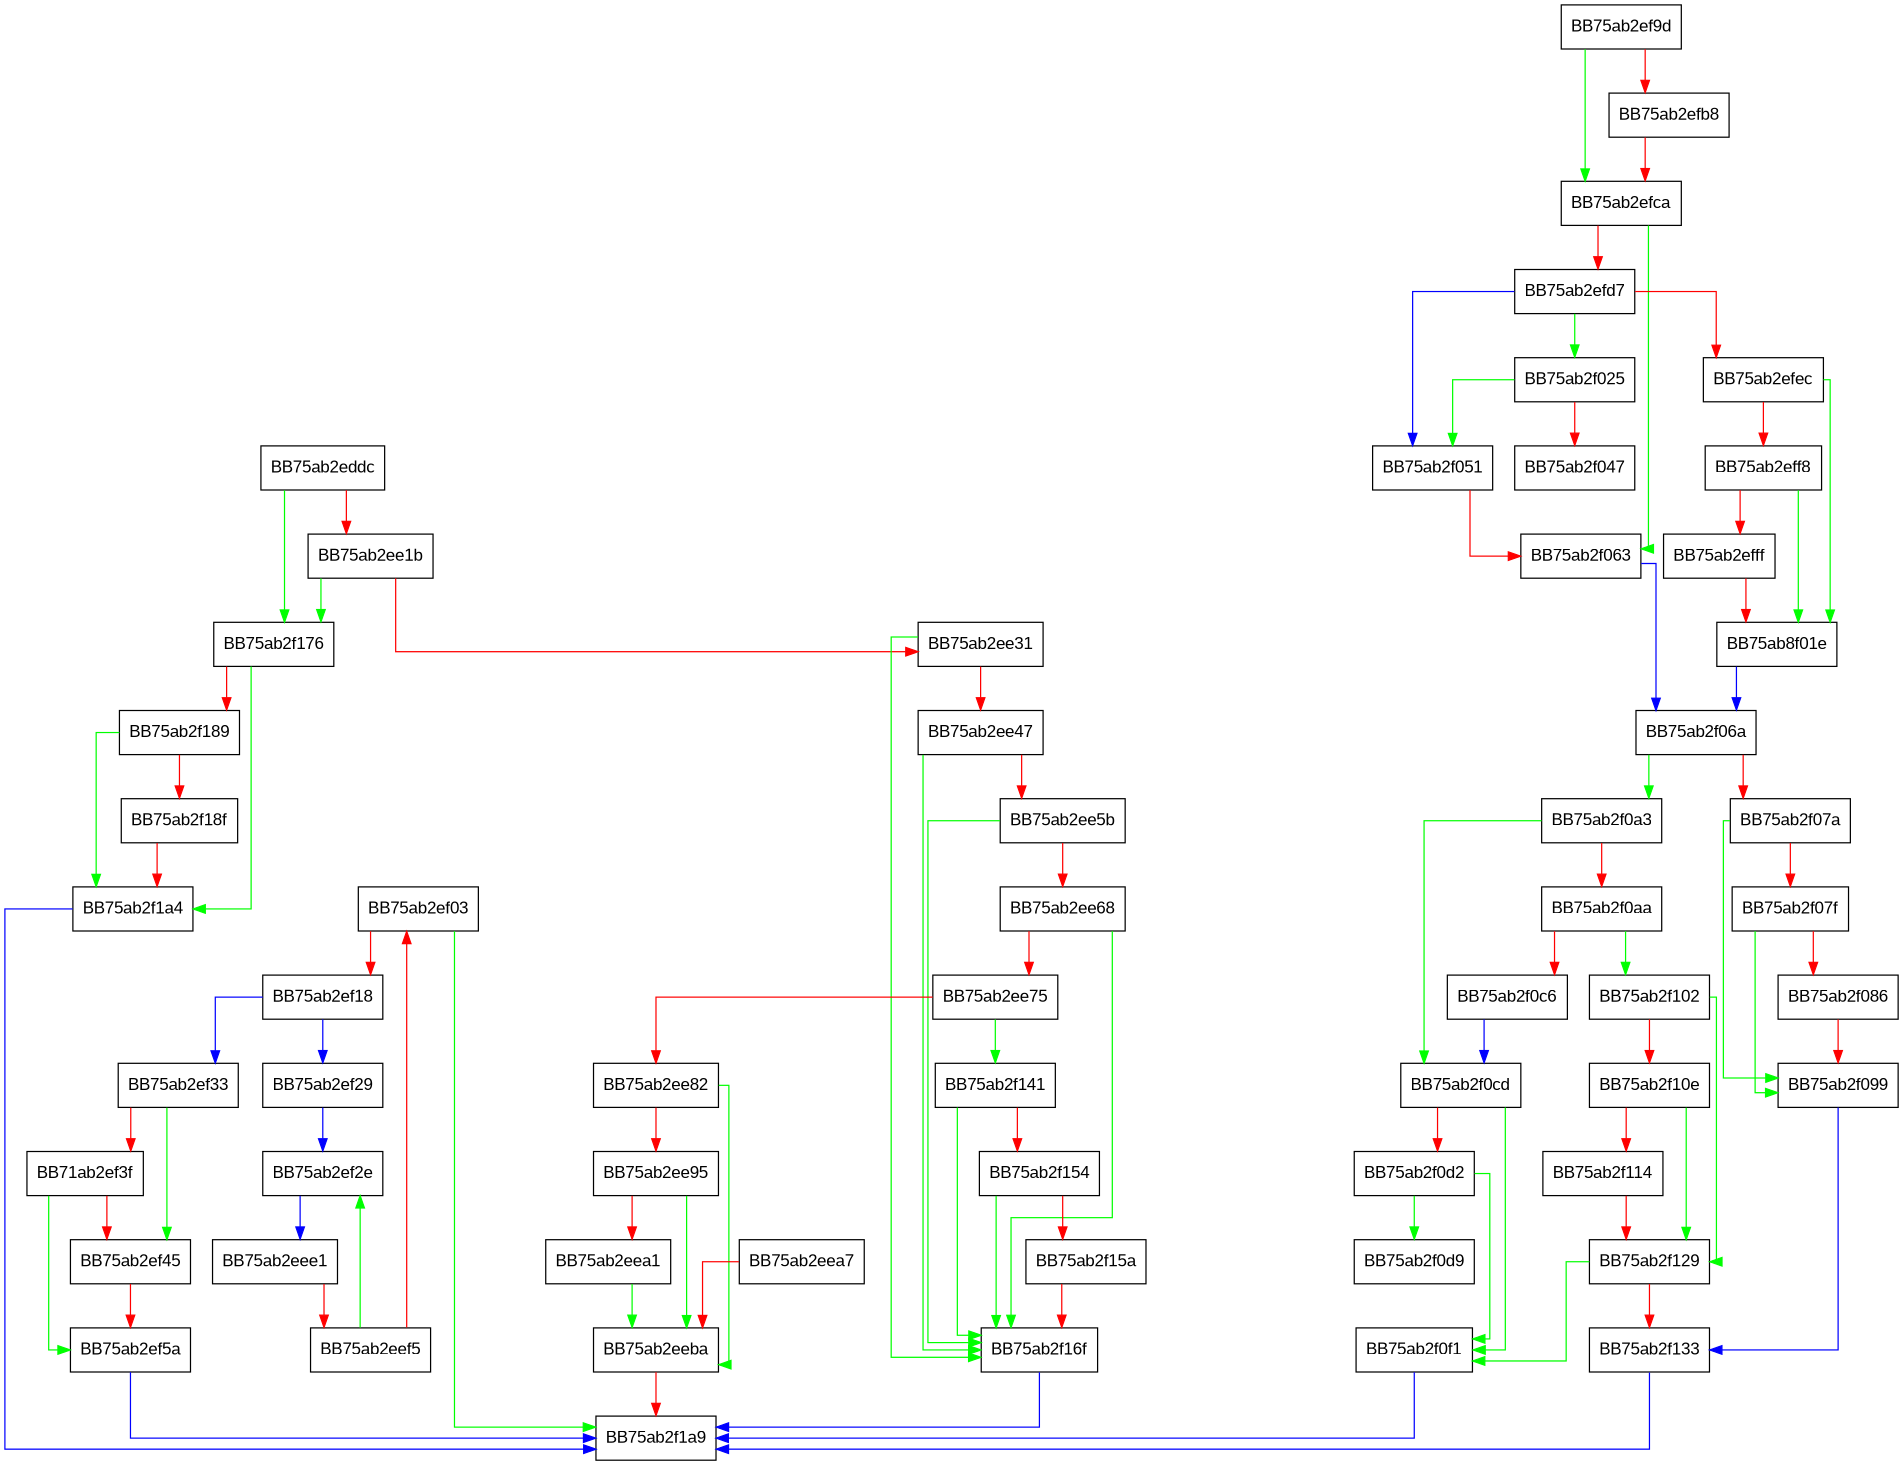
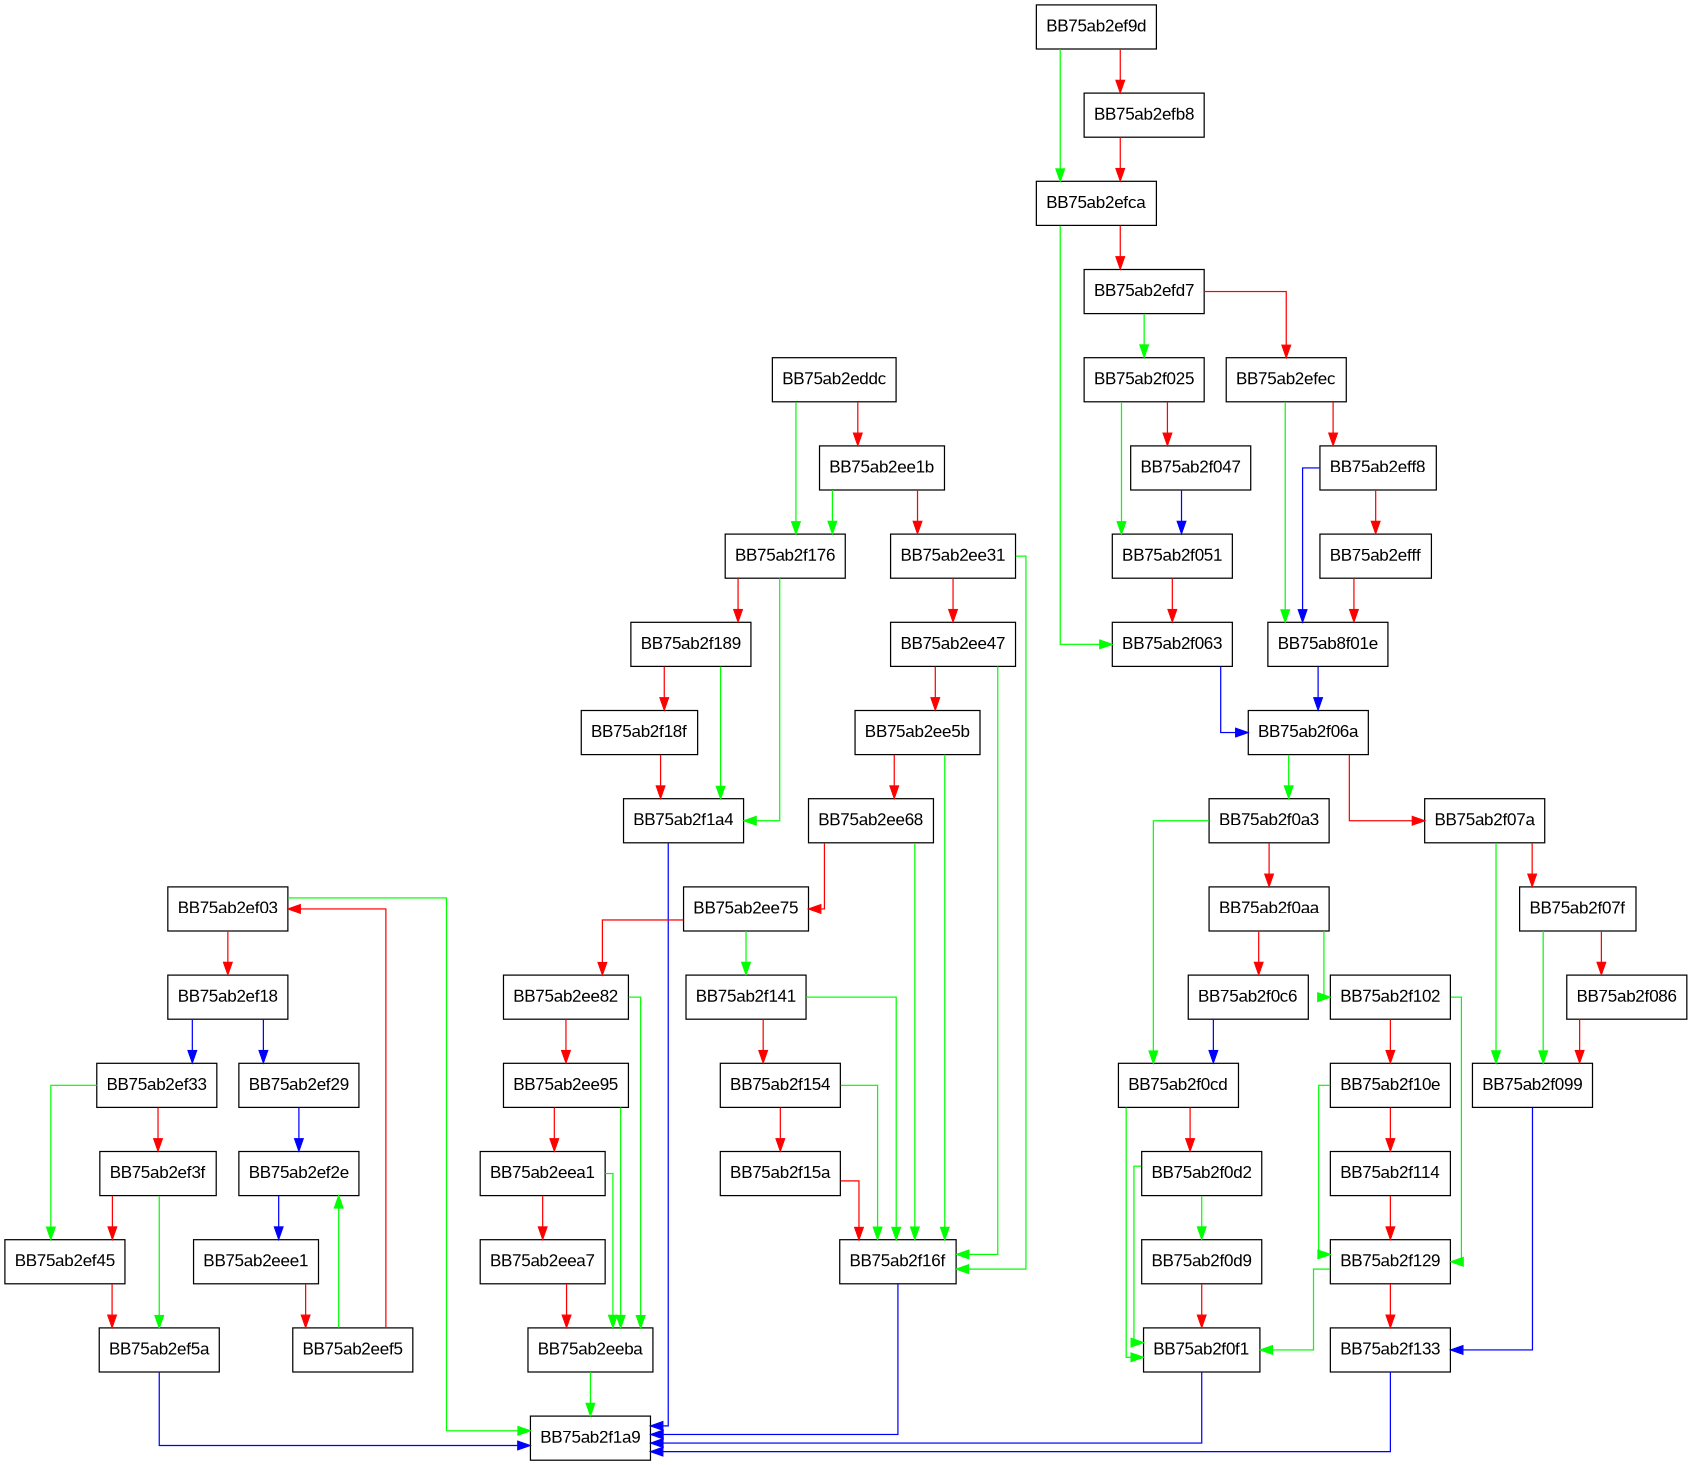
(1413, 312) -> (1182, 506)
(1798, 550) -> (1303, 530)
(85, 1174) -> (158, 1174)
none -> (543, 1211)
none -> (1202, 1300)
(656, 1388) -> (590, 1388)
